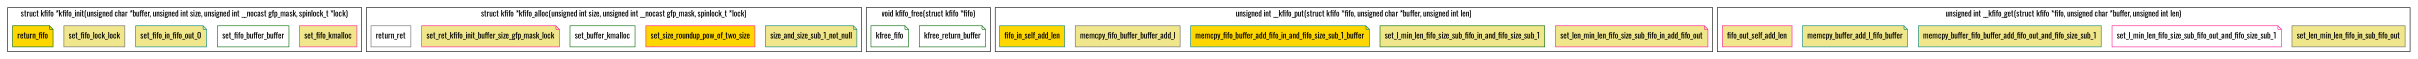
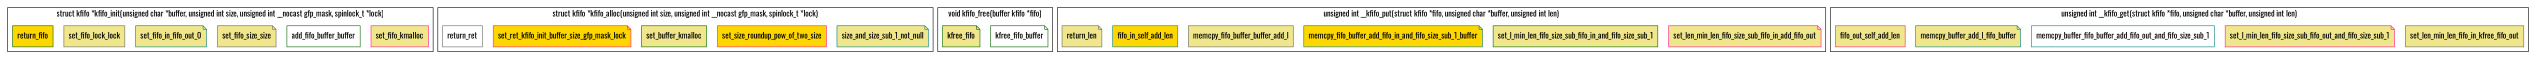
(928, 14) -> (995, 14)
(33, 36) -> (33, 36)
none -> (247, 36)
(253, 36) -> (324, 36)
(491, 36) -> (562, 36)
(603, 36) -> (674, 36)
(890, 36) -> (961, 36)
(952, 36) -> (1019, 36)
none -> (1082, 36)
(2010, 36) -> (2123, 36)
(2197, 36) -> (2310, 36)
(2349, 36) -> (2465, 36)
